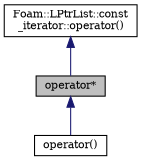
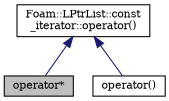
(71, 121) -> (112, 61)
